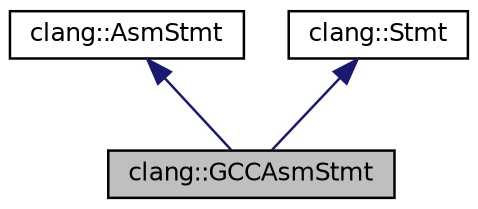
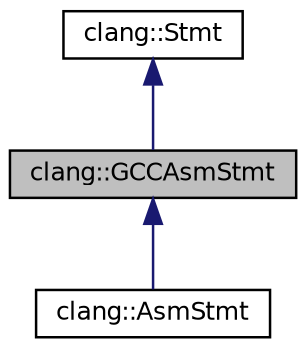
(198, 114) -> (153, 257)
